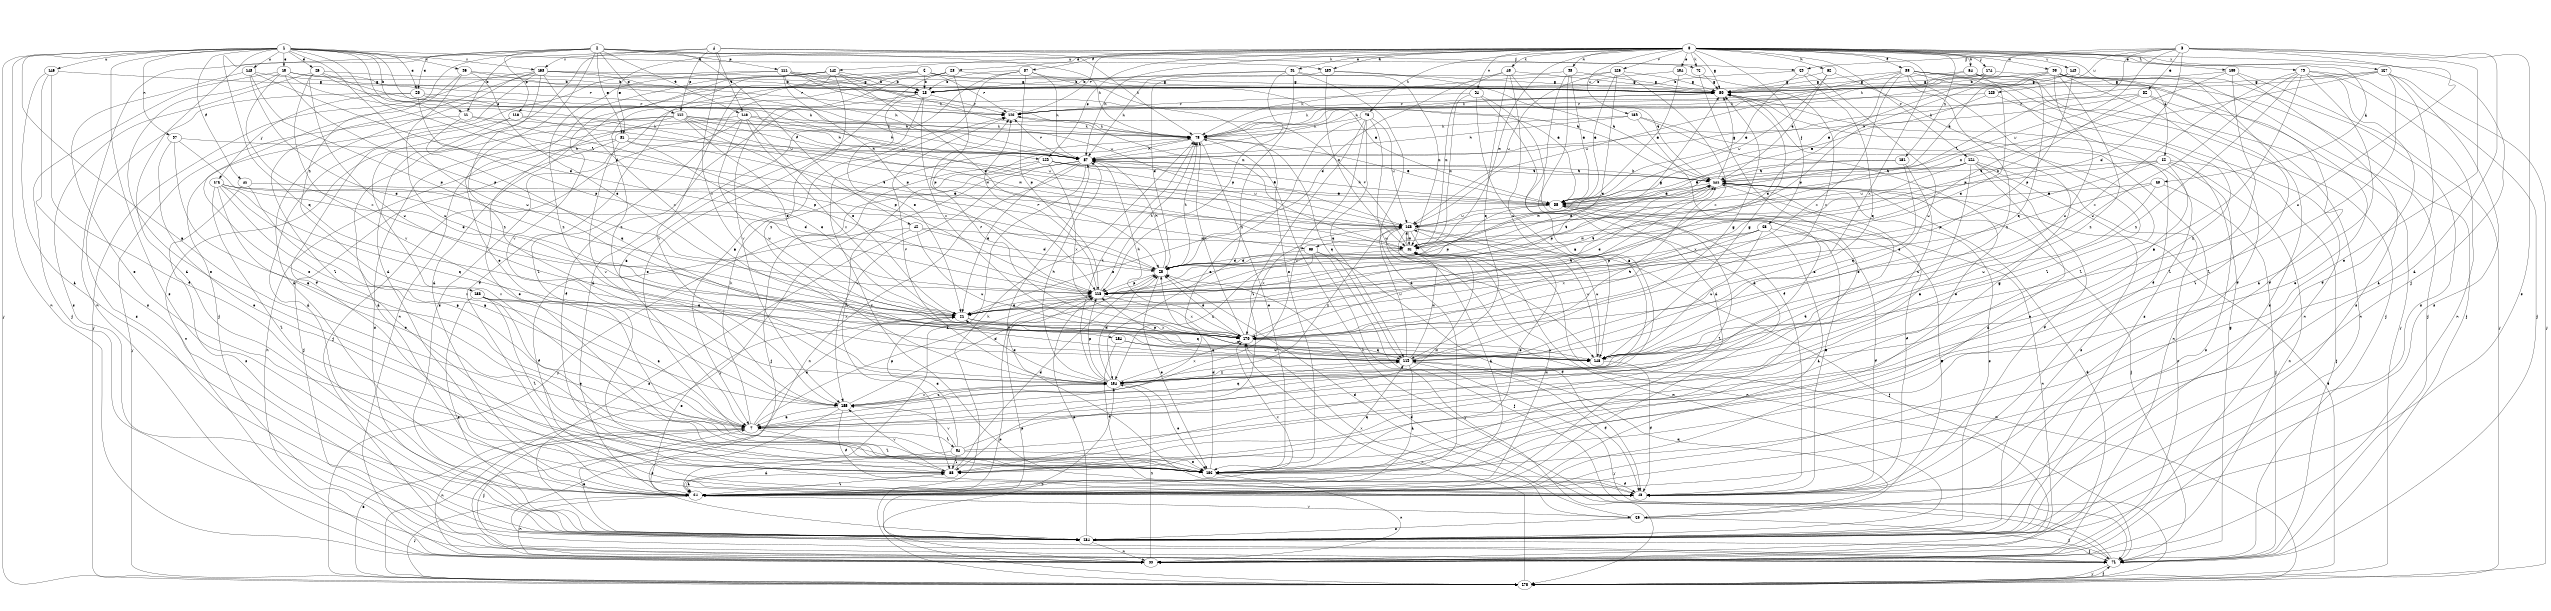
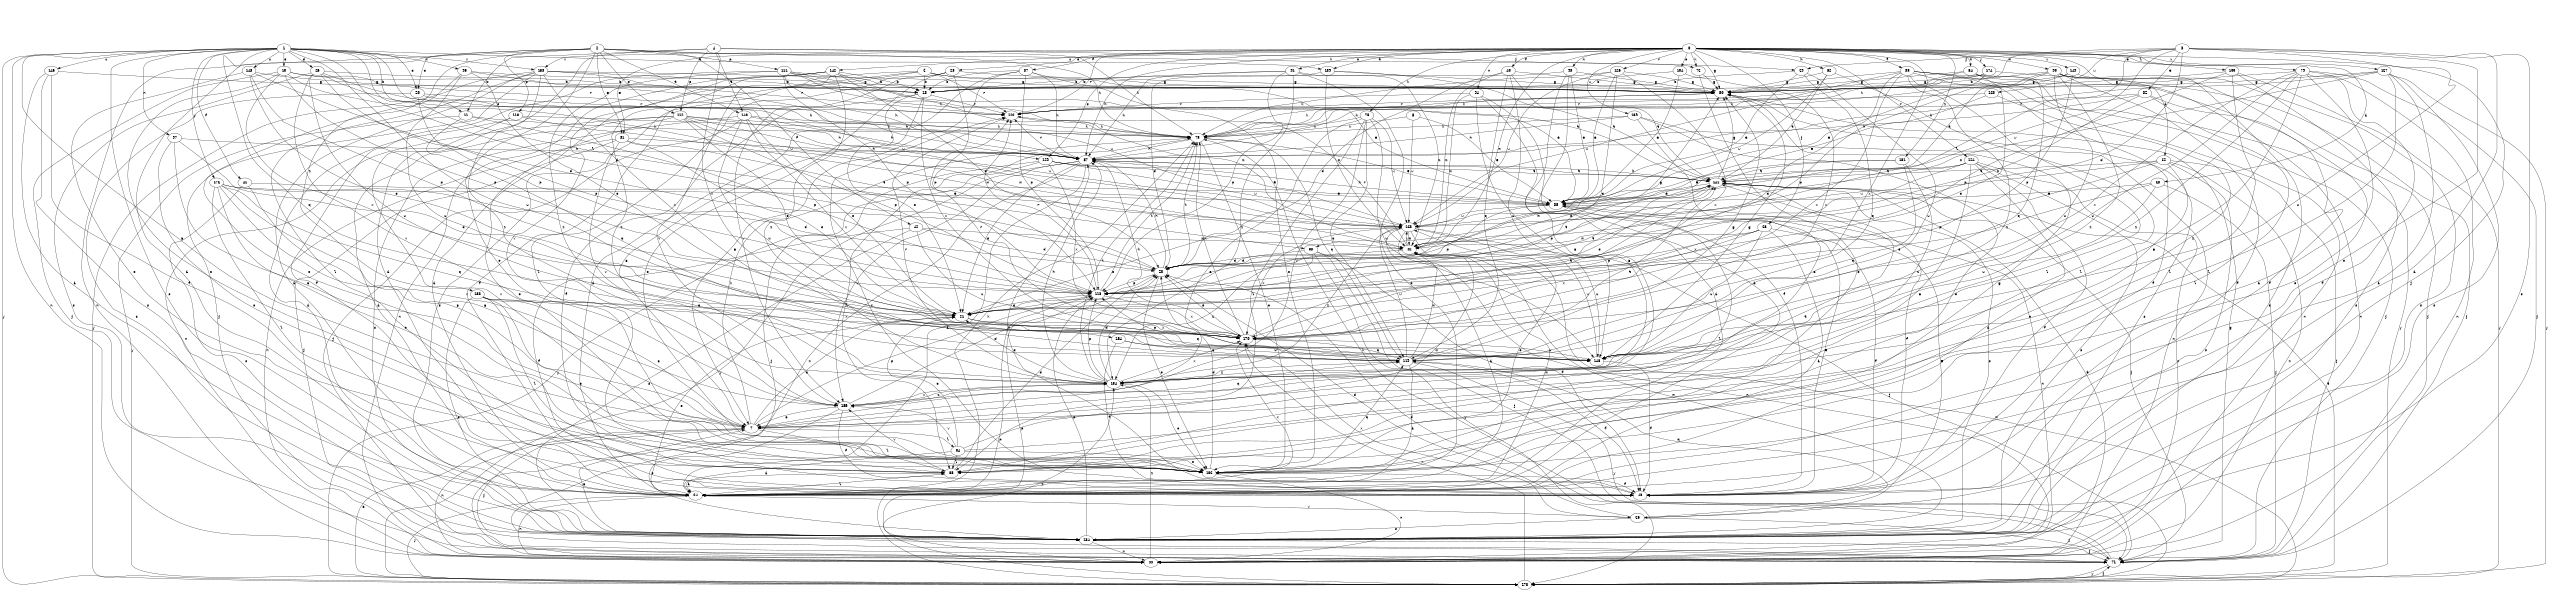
(1526, 60) -> (1526, 60)
none -> (2014, 87)
(304, 111) -> (194, 81)
none -> (1413, 116)
none -> (689, 226)
